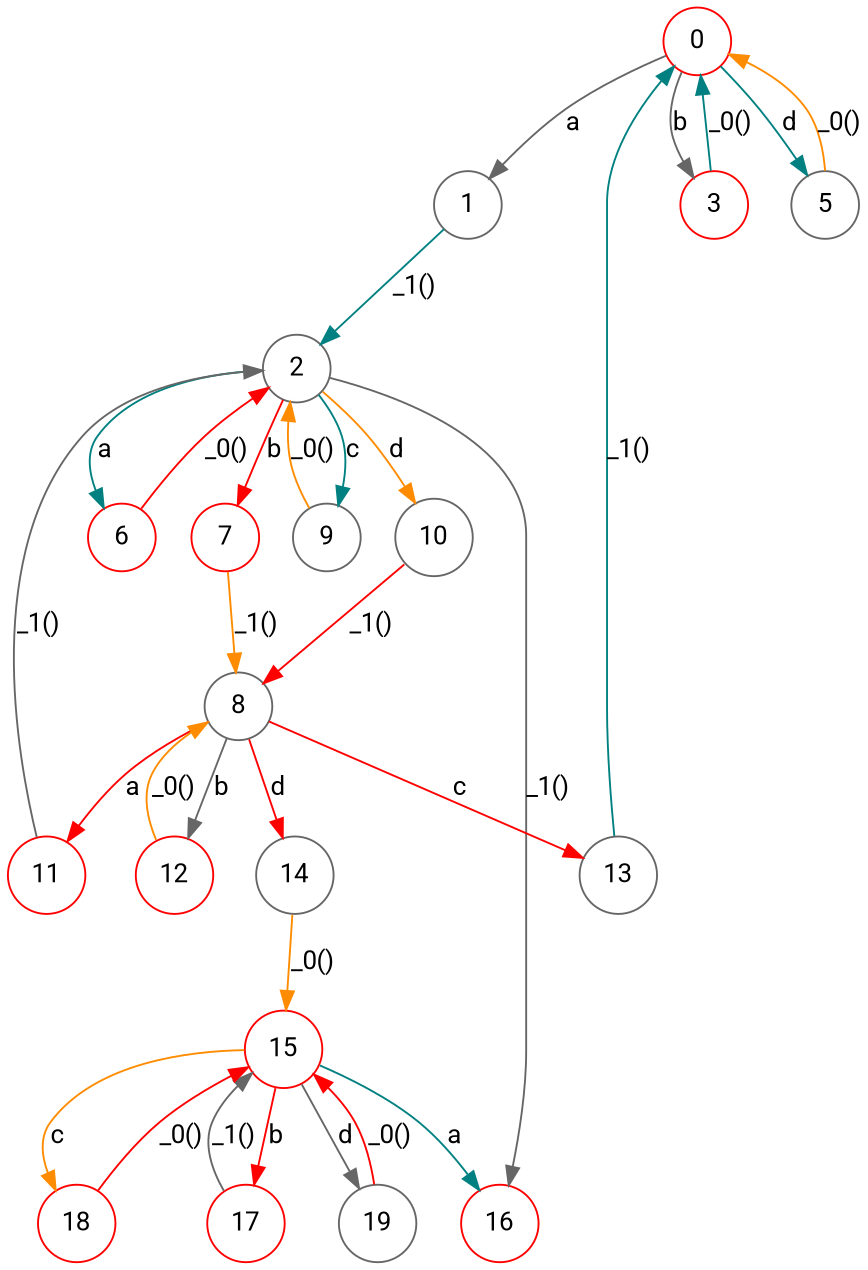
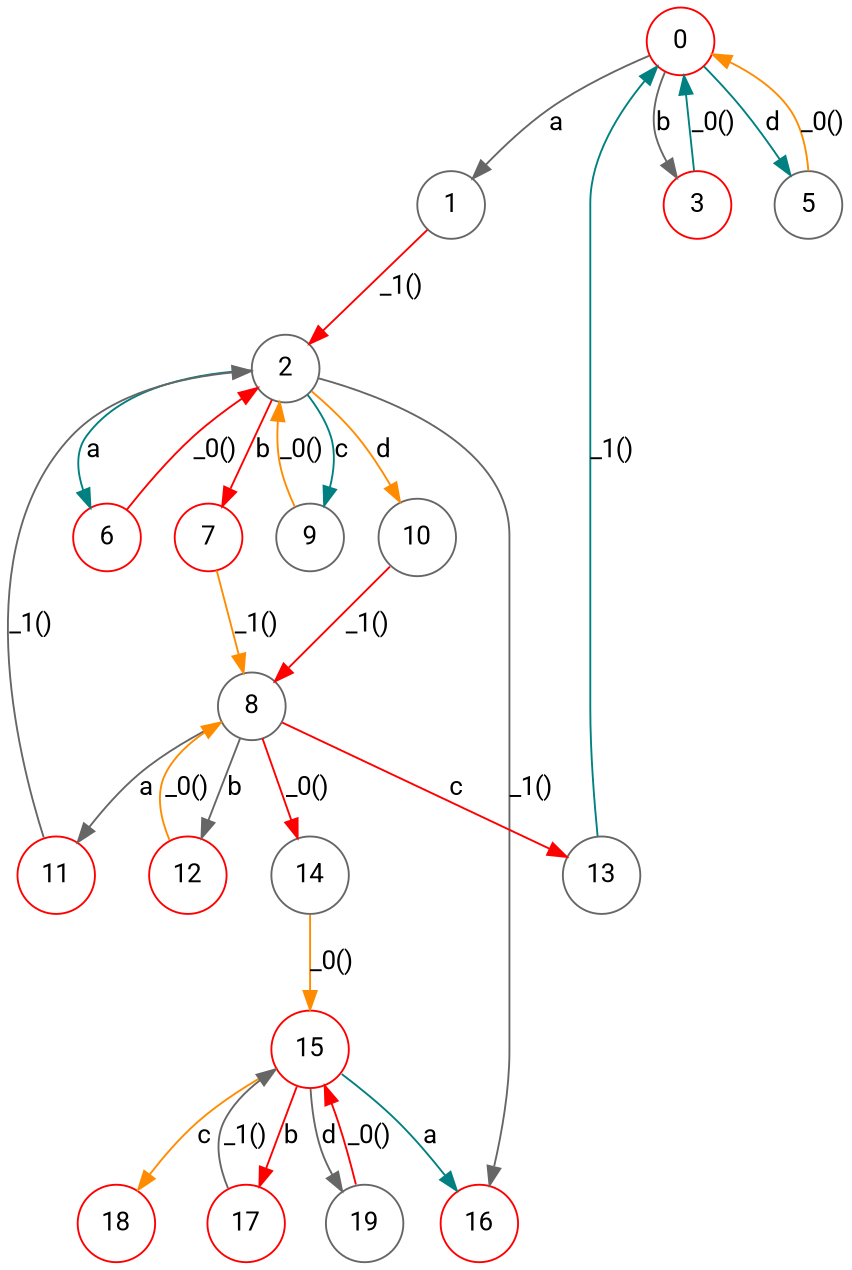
(390, 280) -> (375, 280)
(136, 765) -> (149, 766)
(279, 788) -> (307, 788)
(157, 1124) -> none
